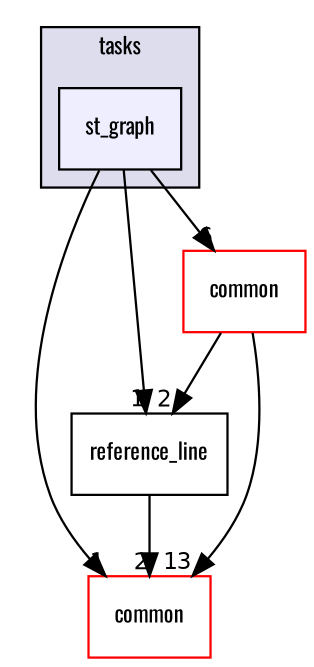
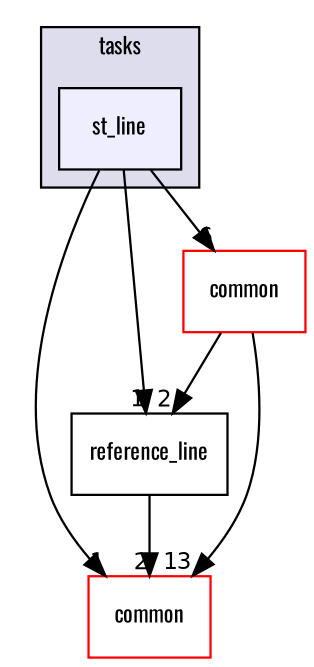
(120, 129) -> (120, 129)
